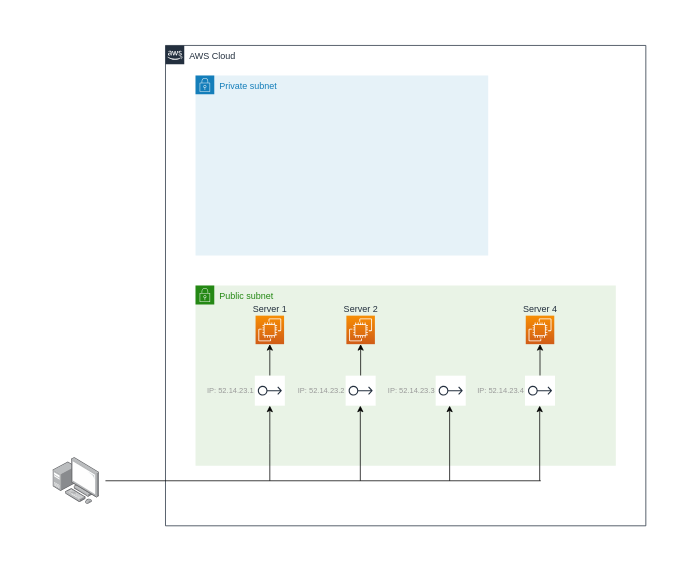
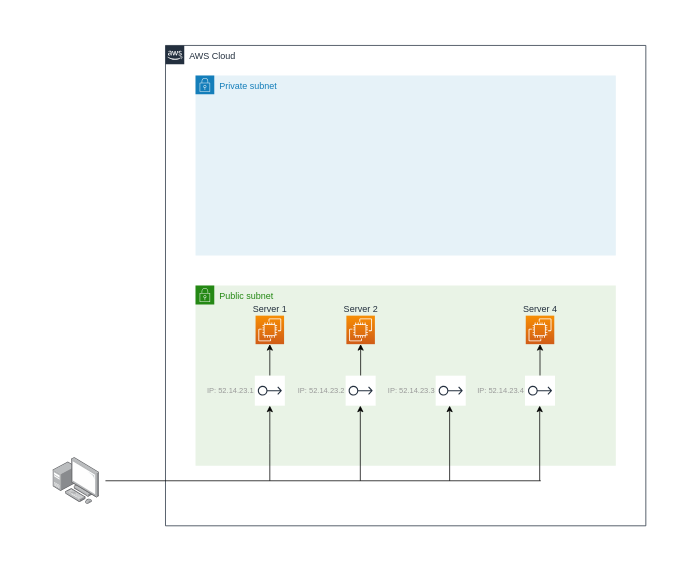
(342, 165) -> (405, 165)
